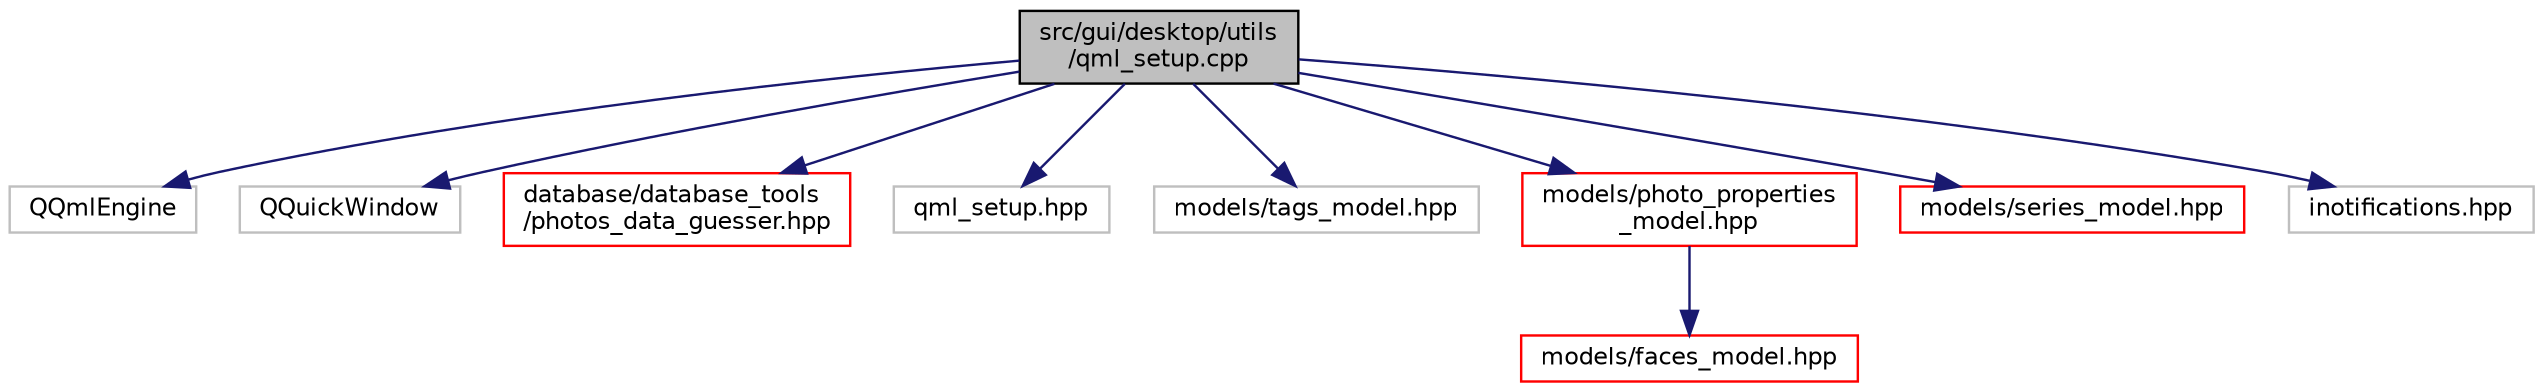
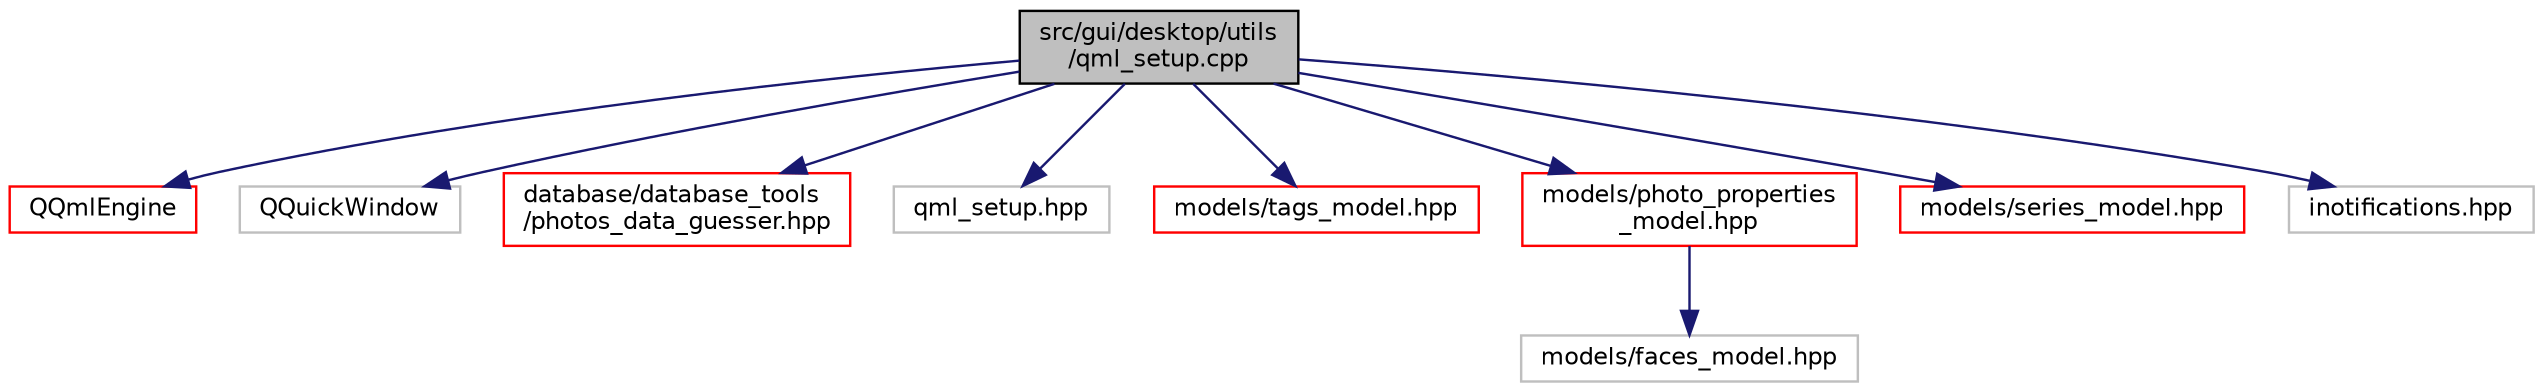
(103, 210) -> (103, 210)
(1316, 210) -> (1316, 210)
(1690, 358) -> (1690, 358)
